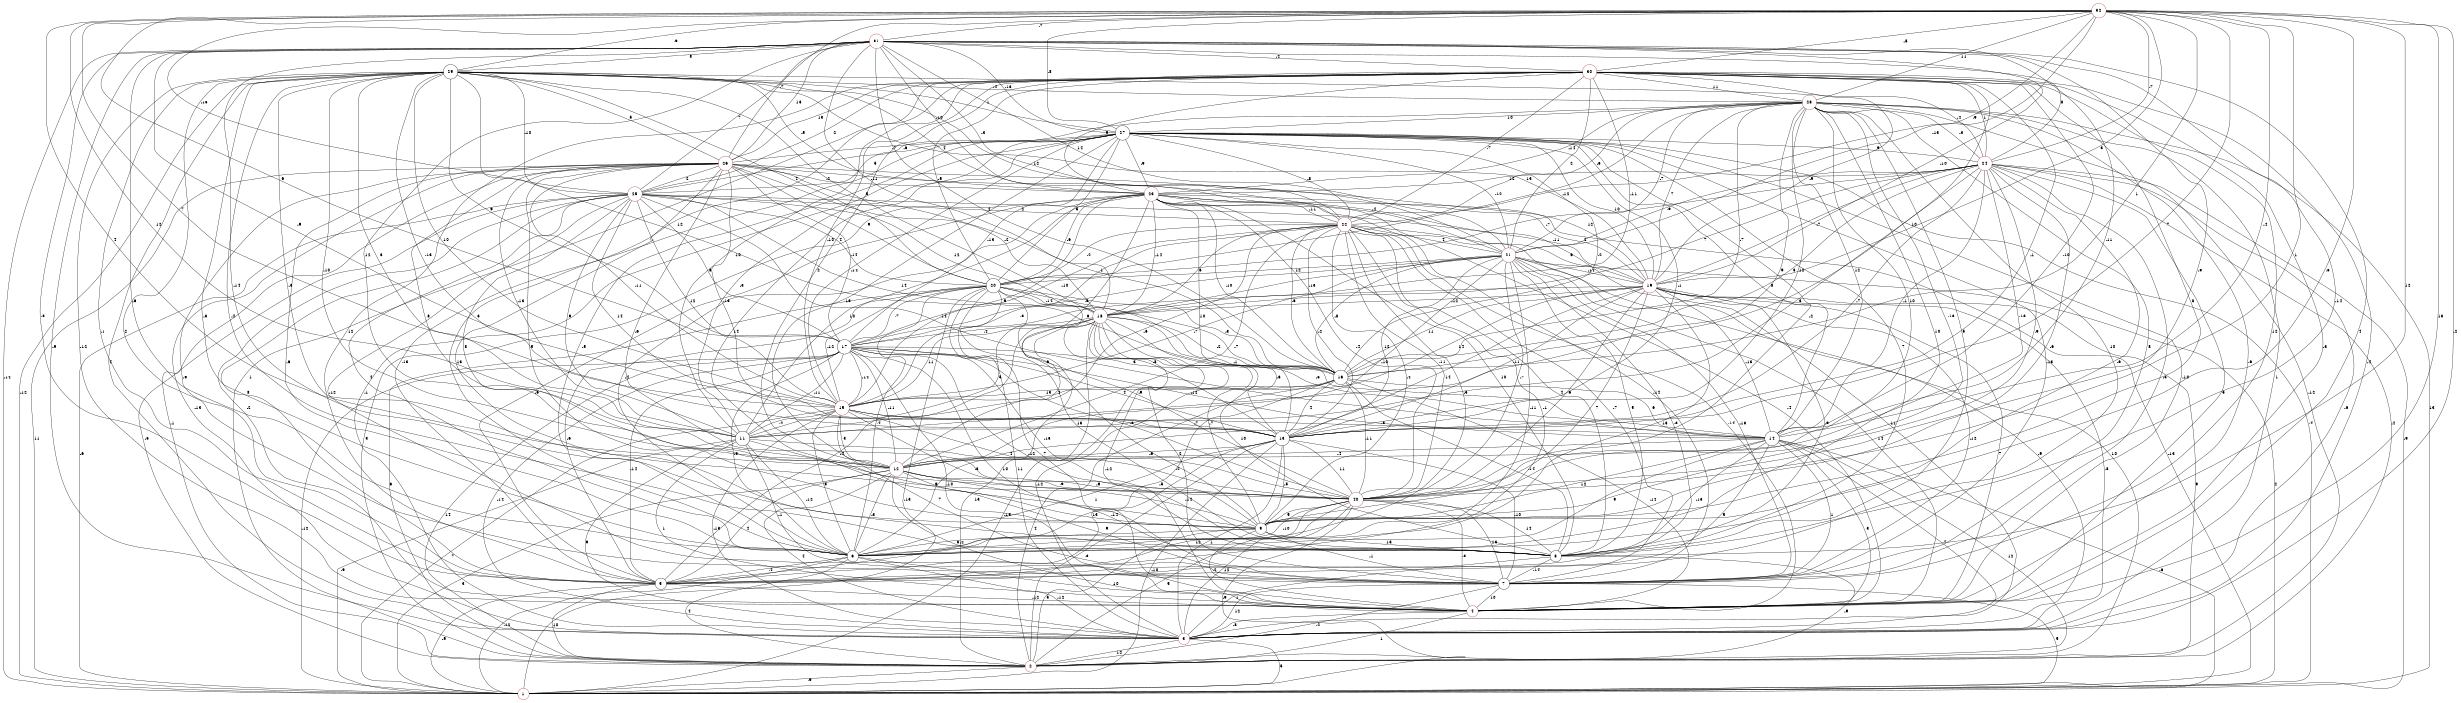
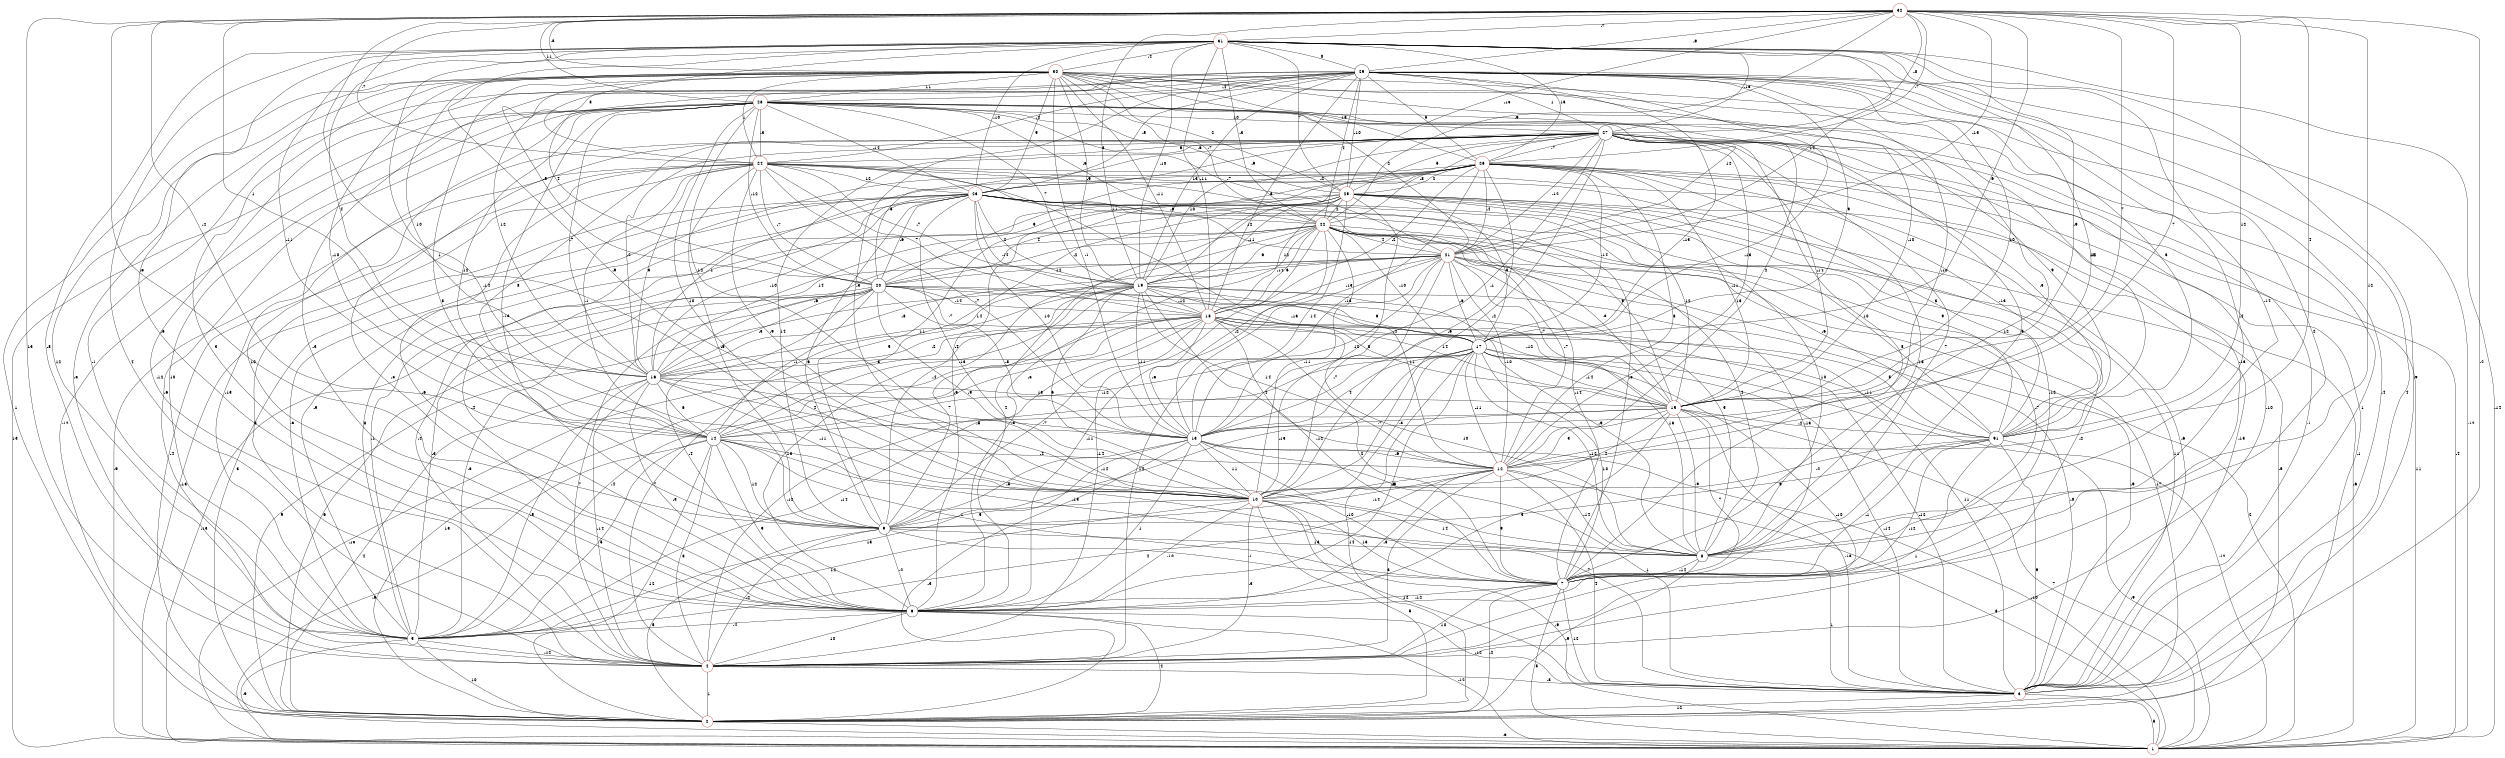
(1650, 286) -> (1141, 286)
(743, 438) -> (1996, 438)
(2115, 454) -> (2159, 484)
(1356, 500) -> (1256, 500)
none -> (1238, 605)
